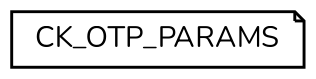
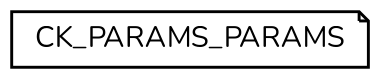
(158, 39) -> (190, 39)
